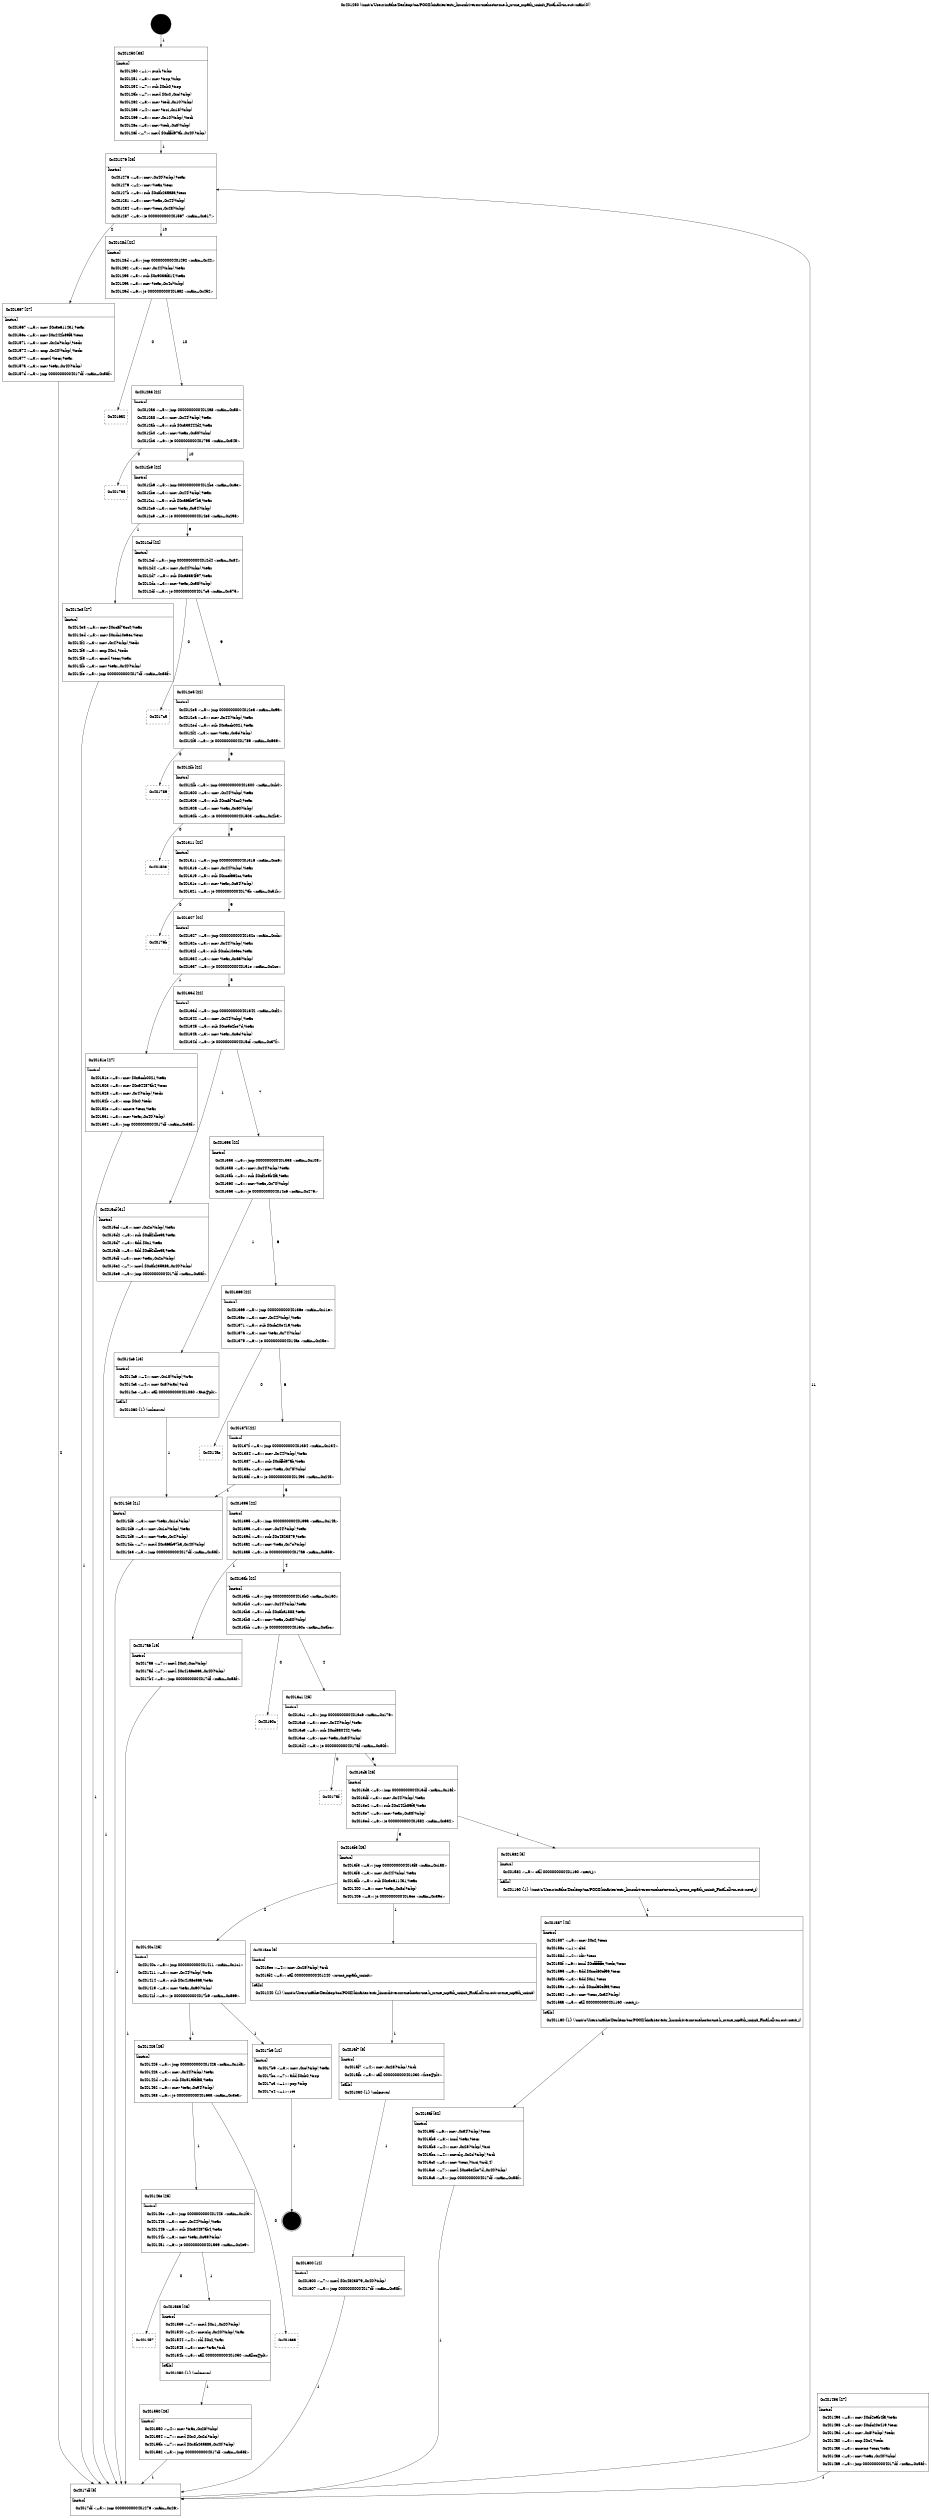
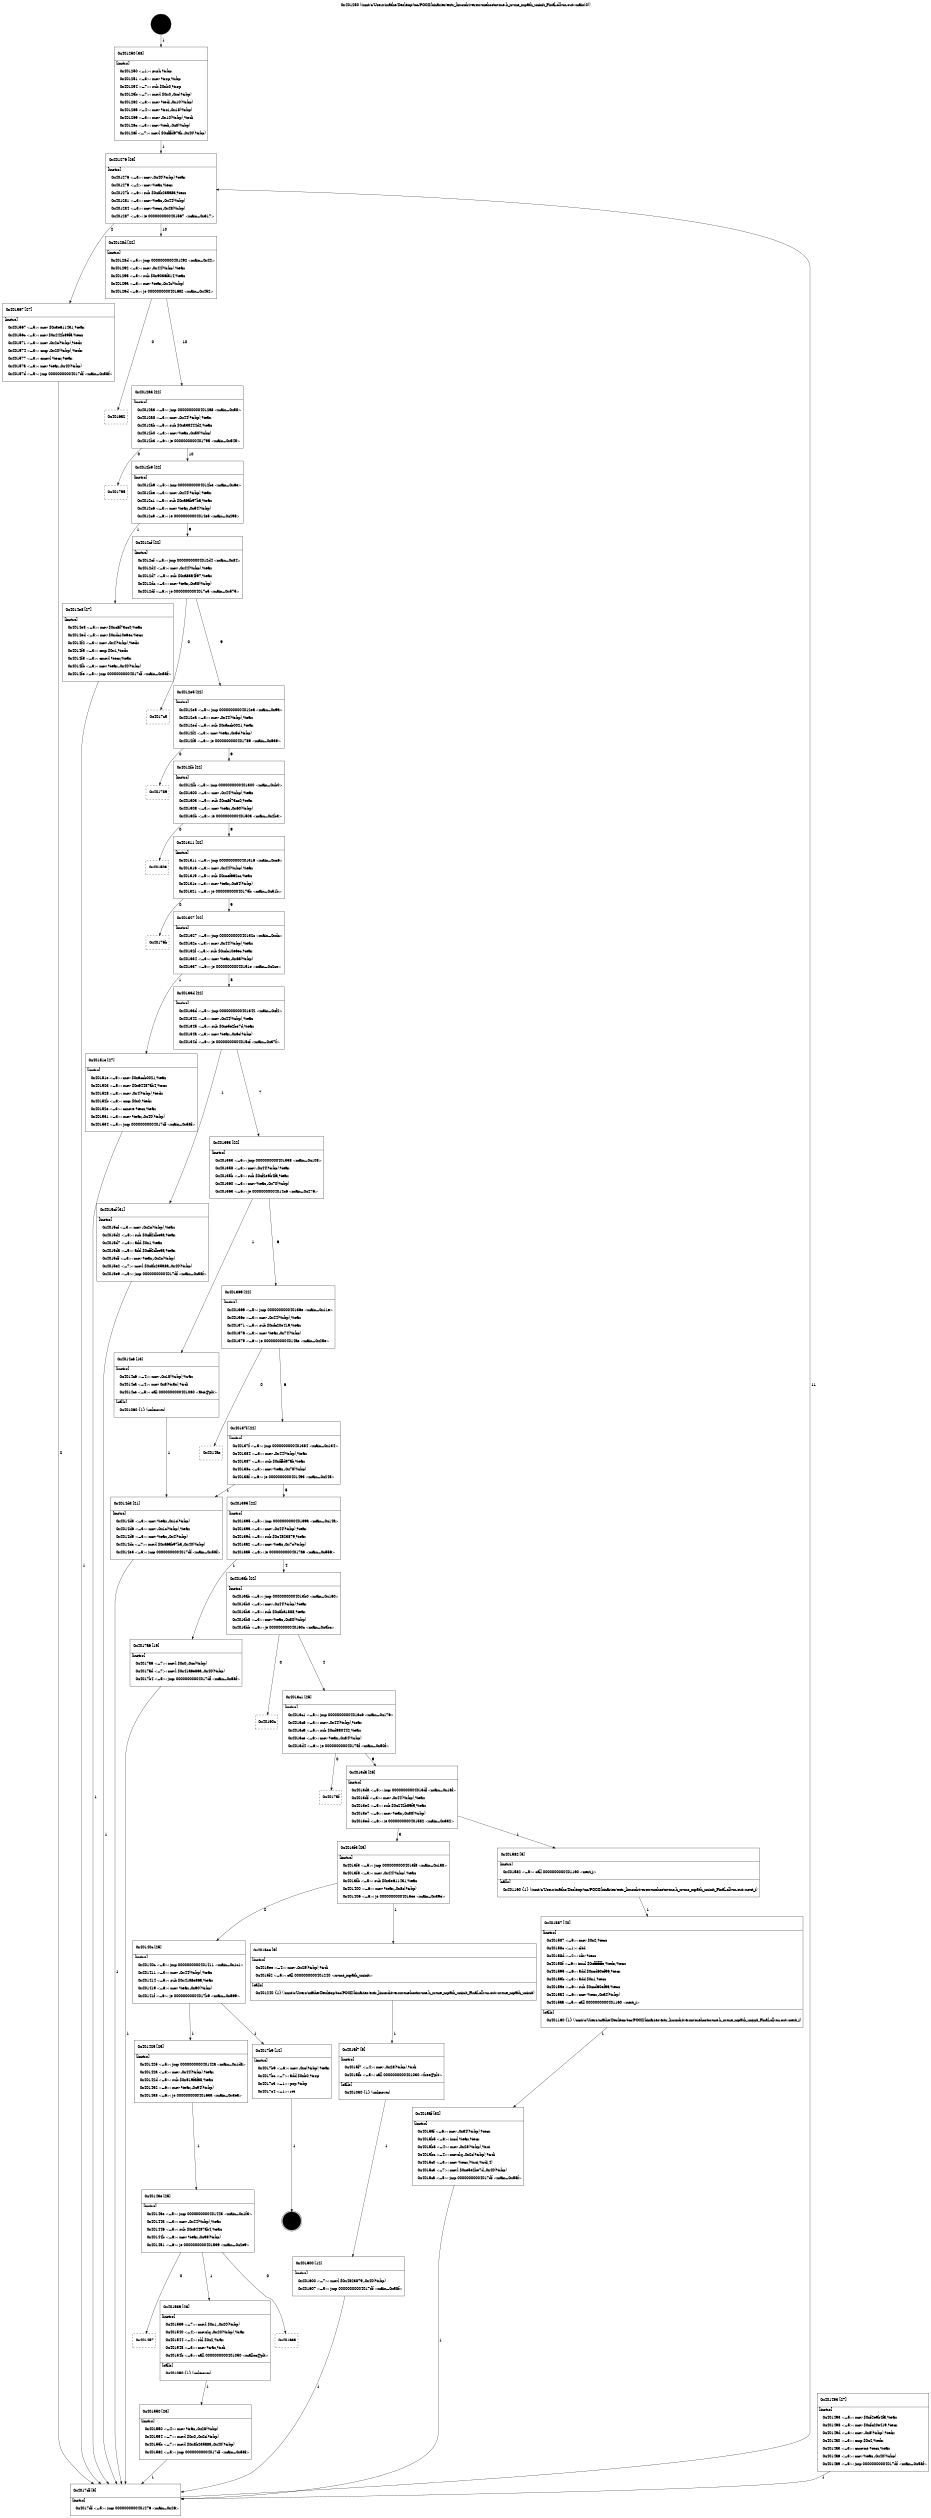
(263, 2212) -> (258, 2290)
